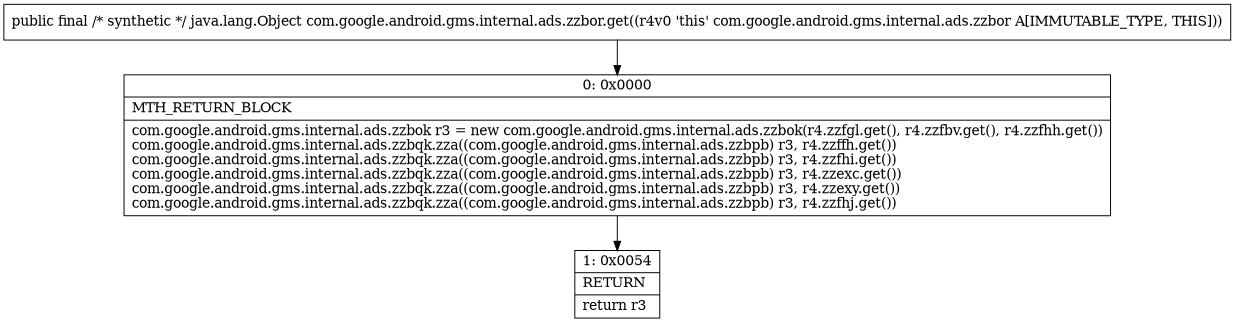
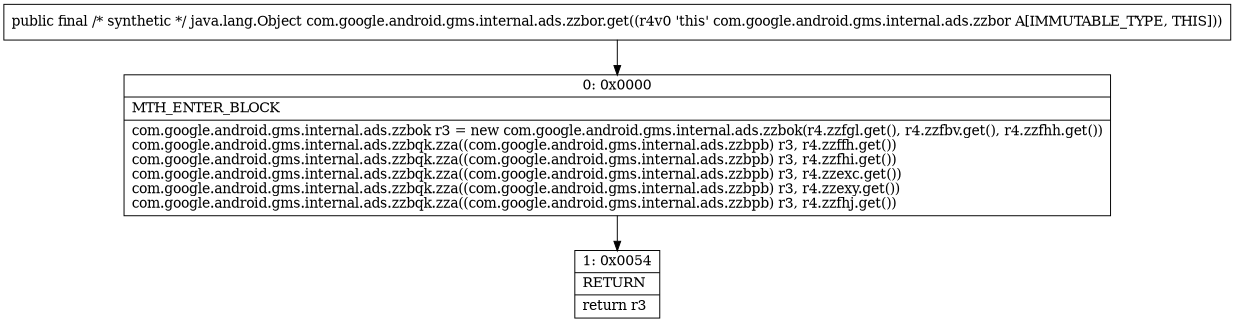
(212, 108) -> (206, 108)
